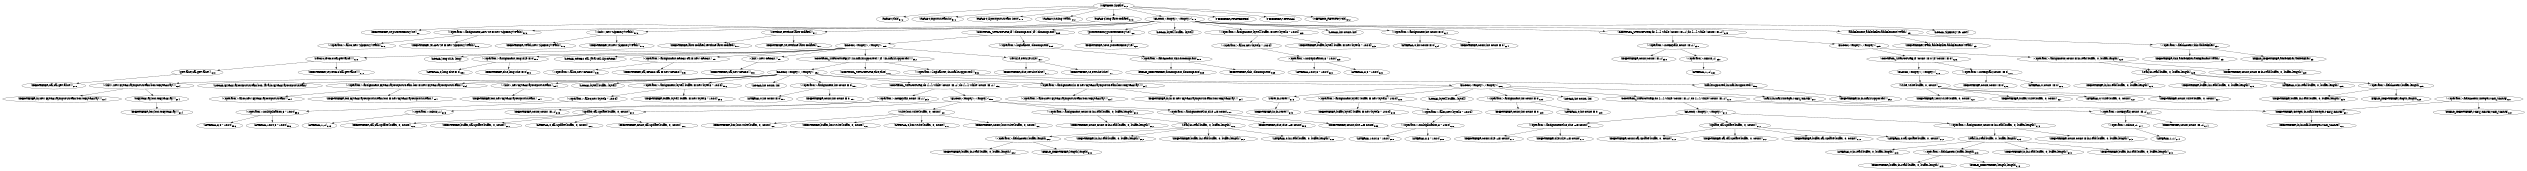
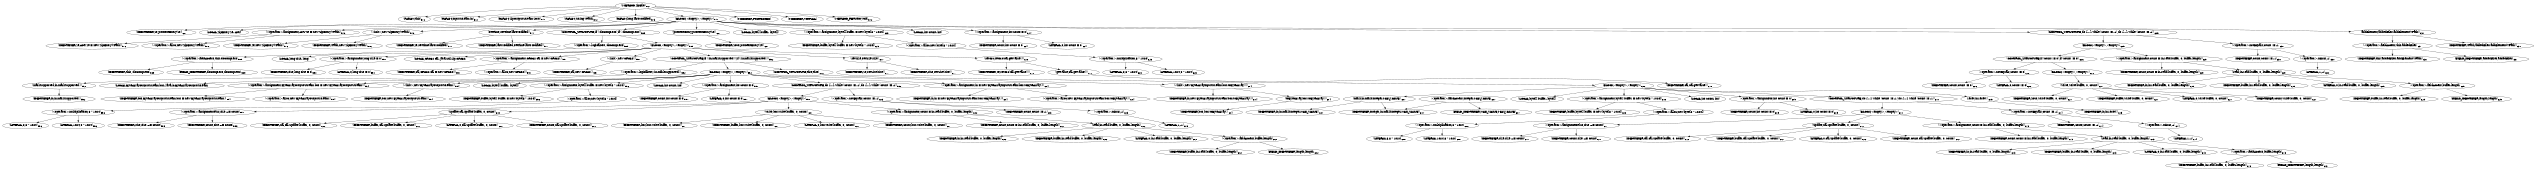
(2311, 118) -> (1336, 105)
